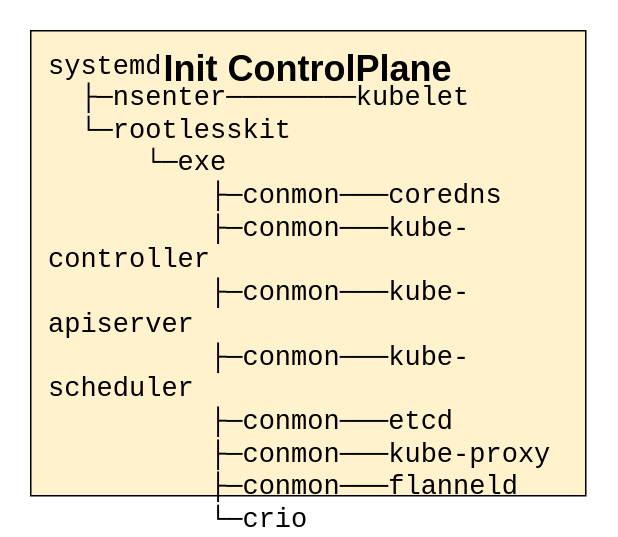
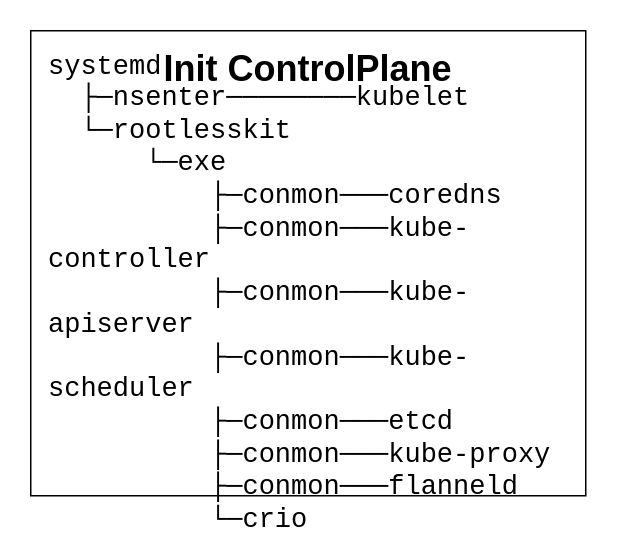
(308, 263) -> (308, 263)
